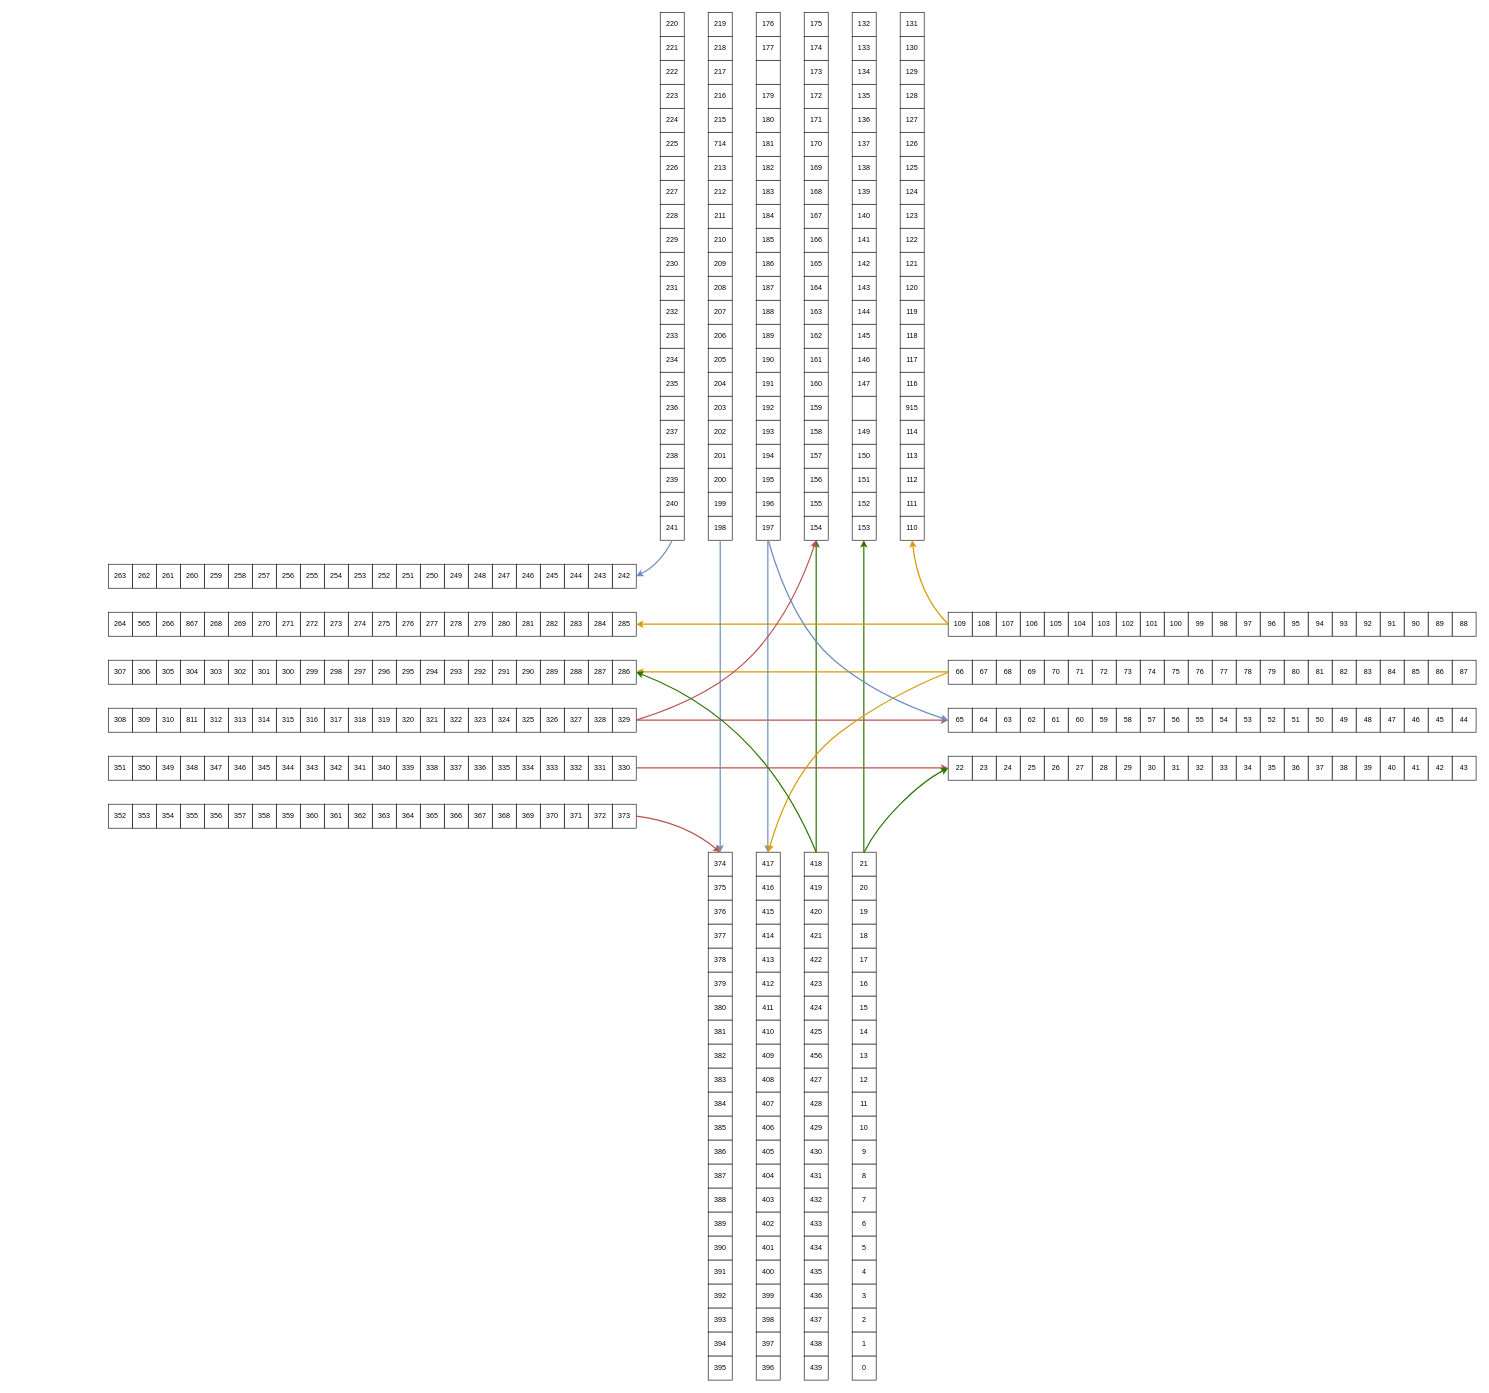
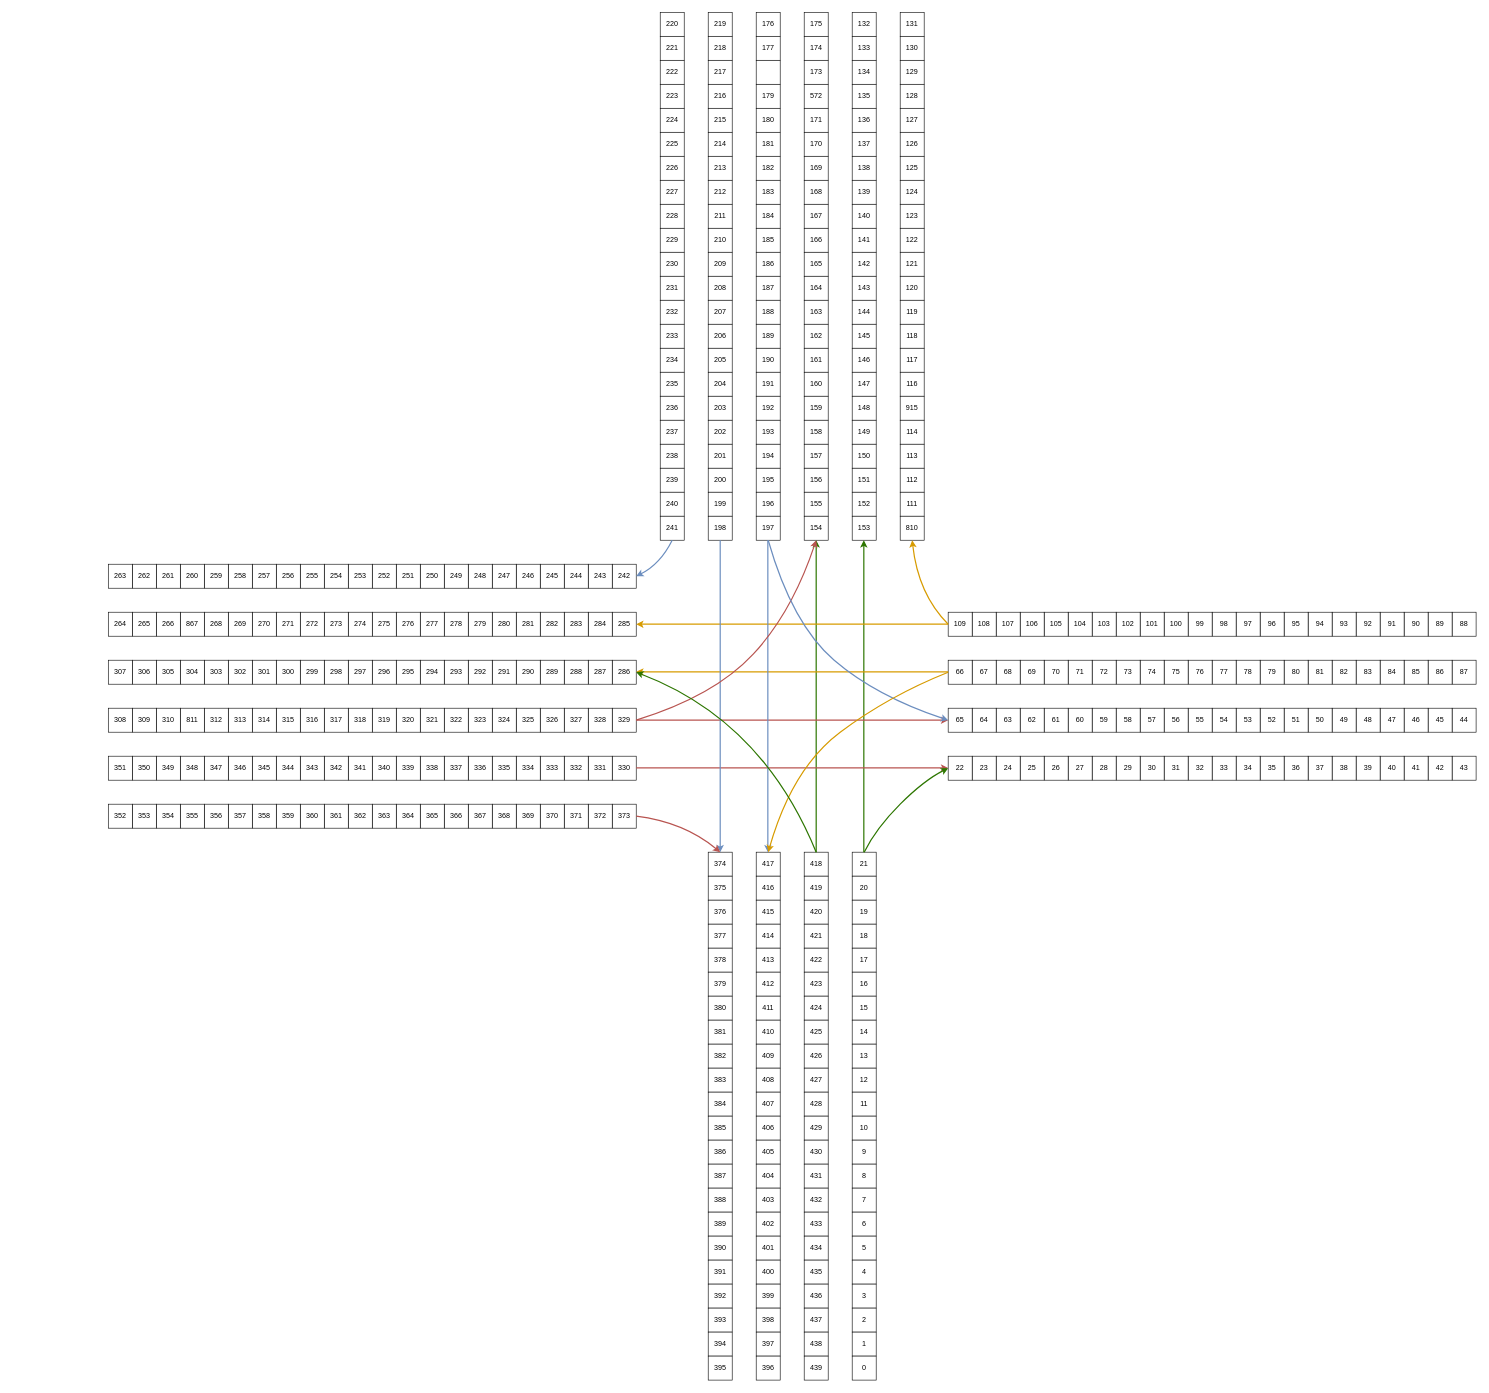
(816, 96) -> (816, 96)
(720, 144) -> (720, 144)
none -> (864, 408)
(912, 528) -> (912, 528)
(144, 624) -> (144, 624)
(816, 1056) -> (816, 1056)
